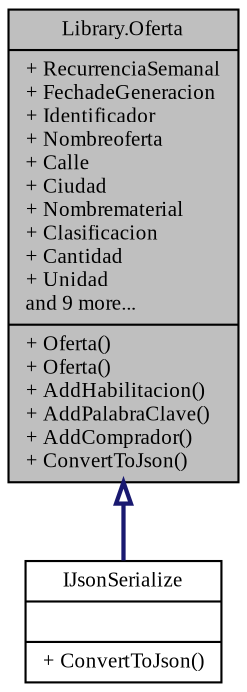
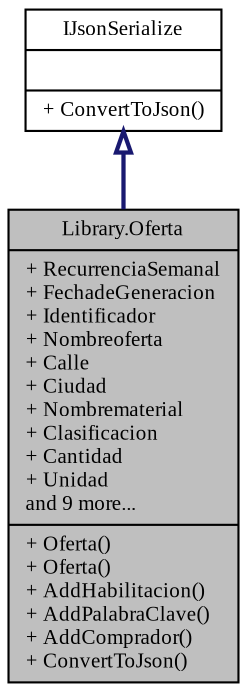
(123, 532) -> (123, 181)
